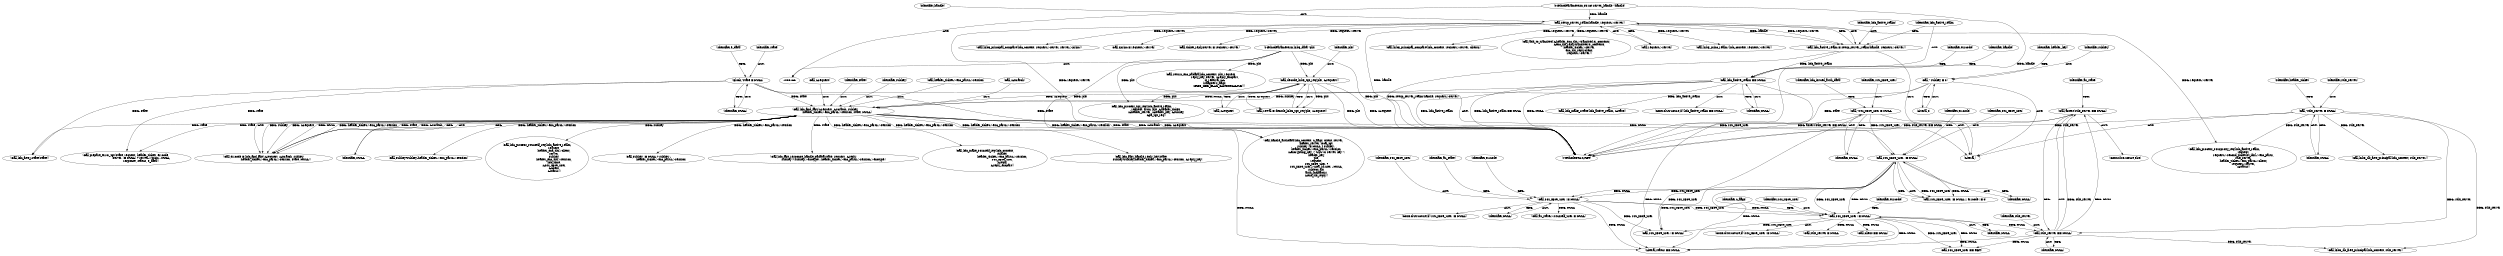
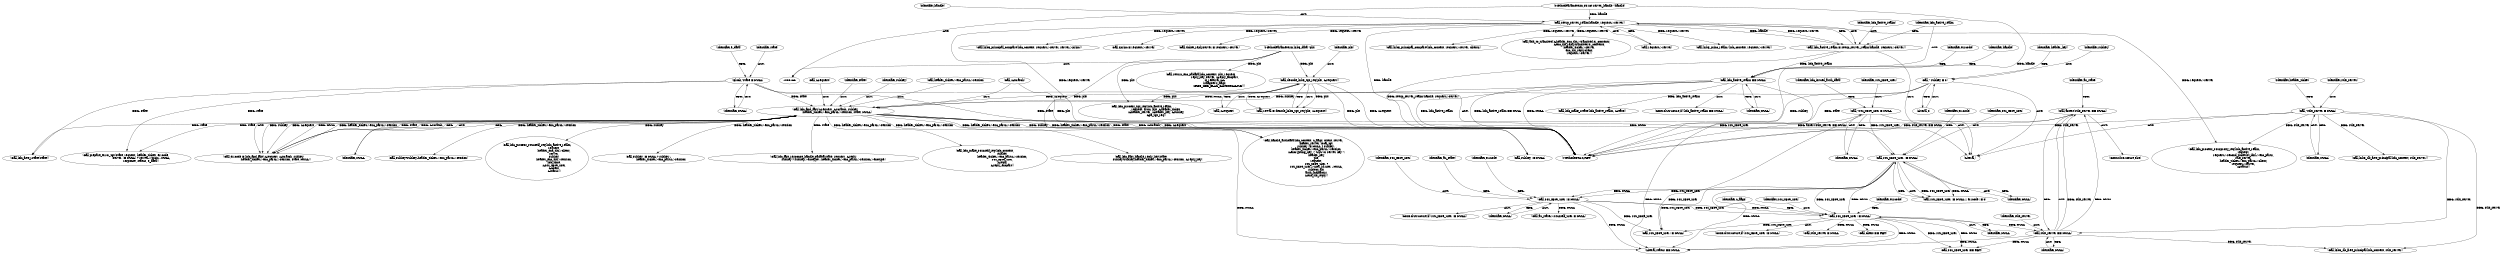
(1395, 117) -> (1289, 128)
none -> (1530, 158)
(1873, 234) -> (1873, 234)
